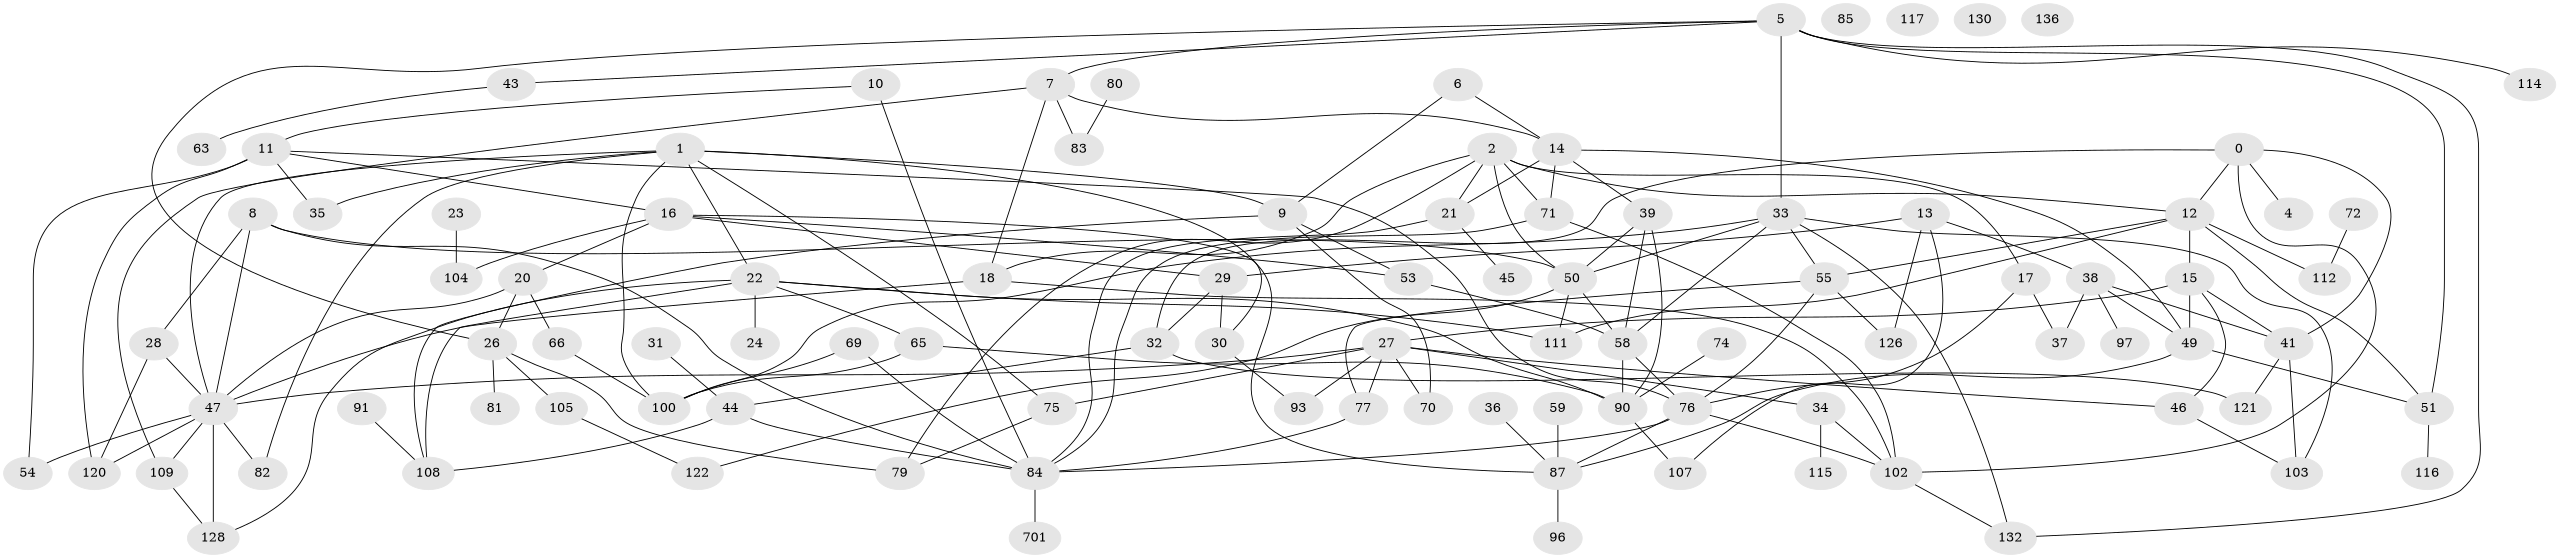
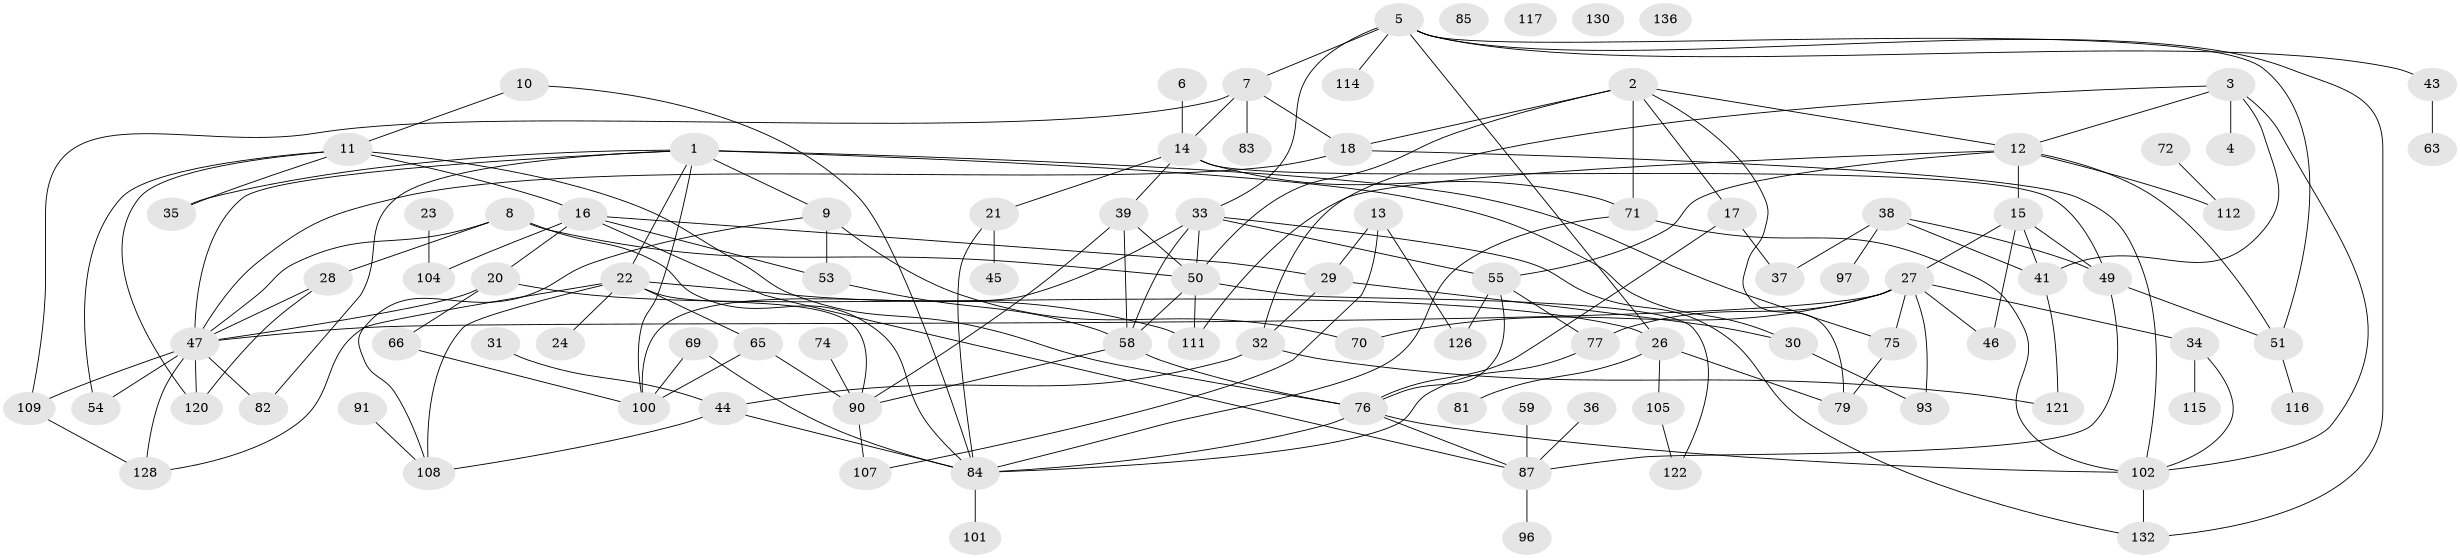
(1115, 85) -> none
(1370, 149) -> none
(2239, 149) -> (2231, 85)
(1471, 182) -> none
(2010, 244) -> none
(2297, 473) -> none
(1035, 538) -> (975, 538)
